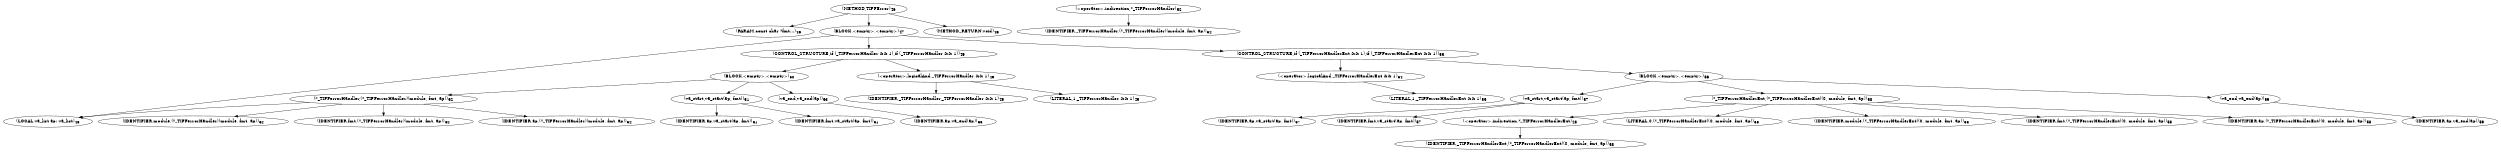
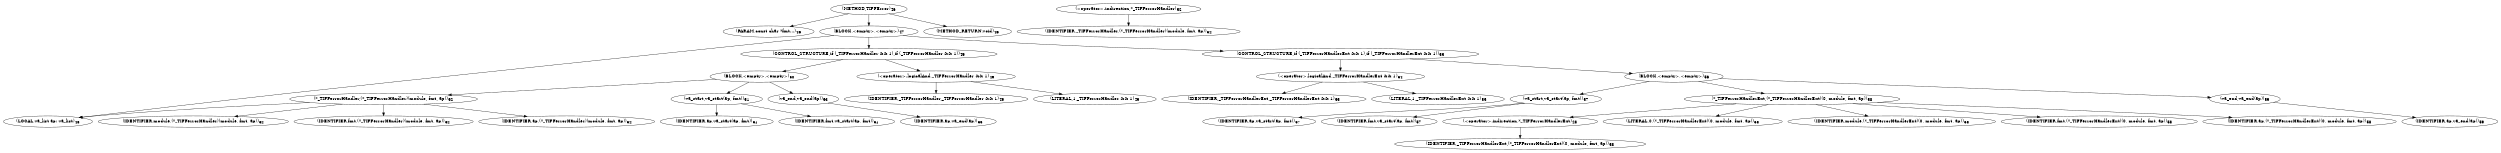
none -> (1264, 99)
